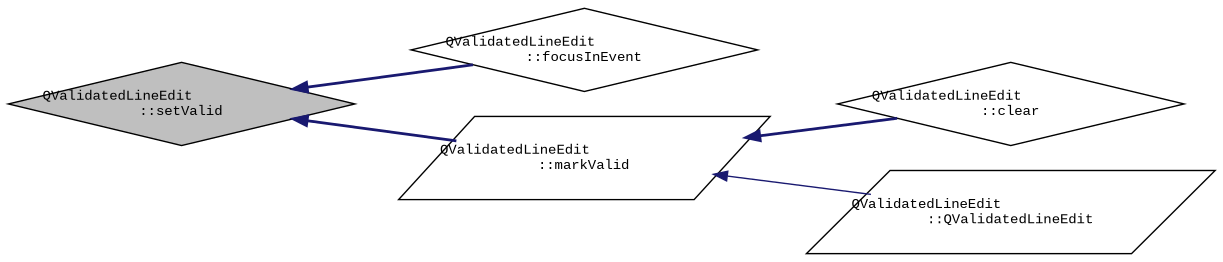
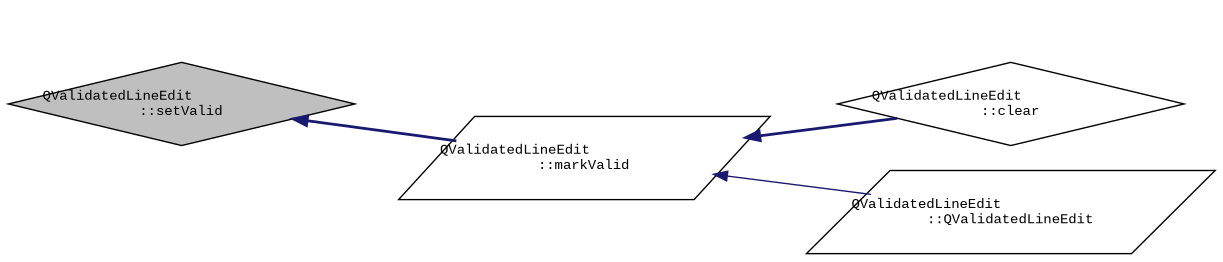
(584, 50) -> none
